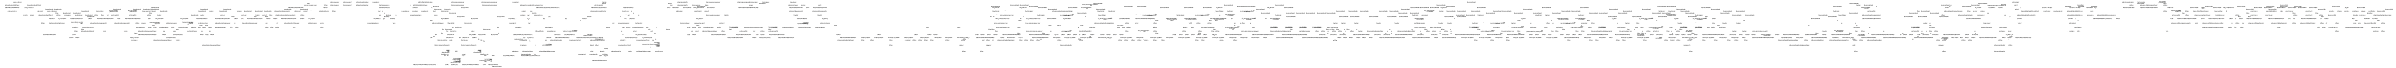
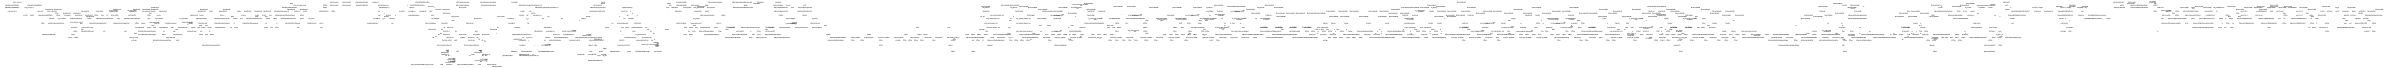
(447, 10) -> none
